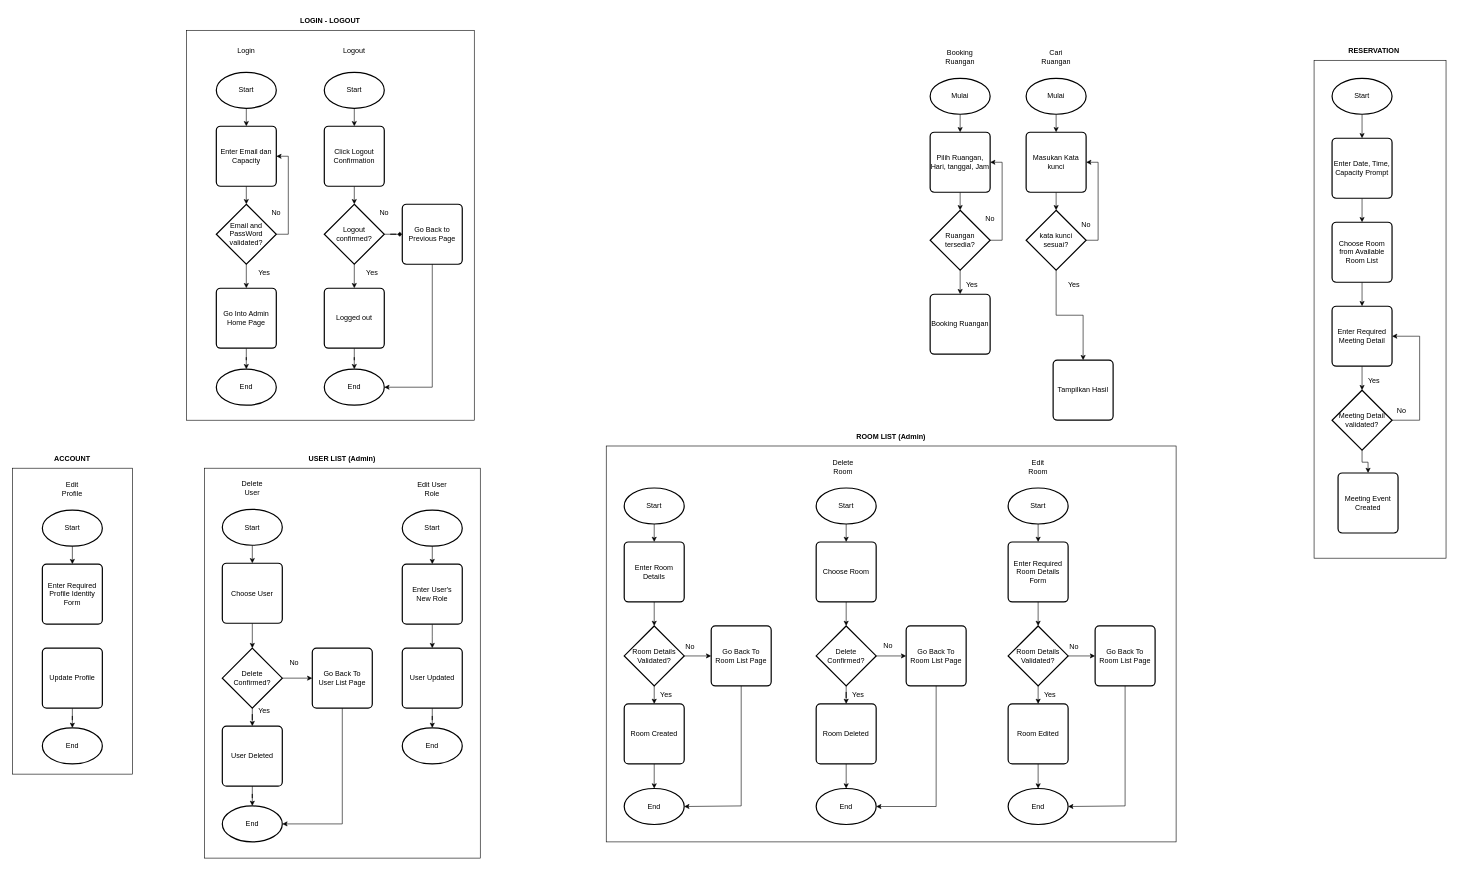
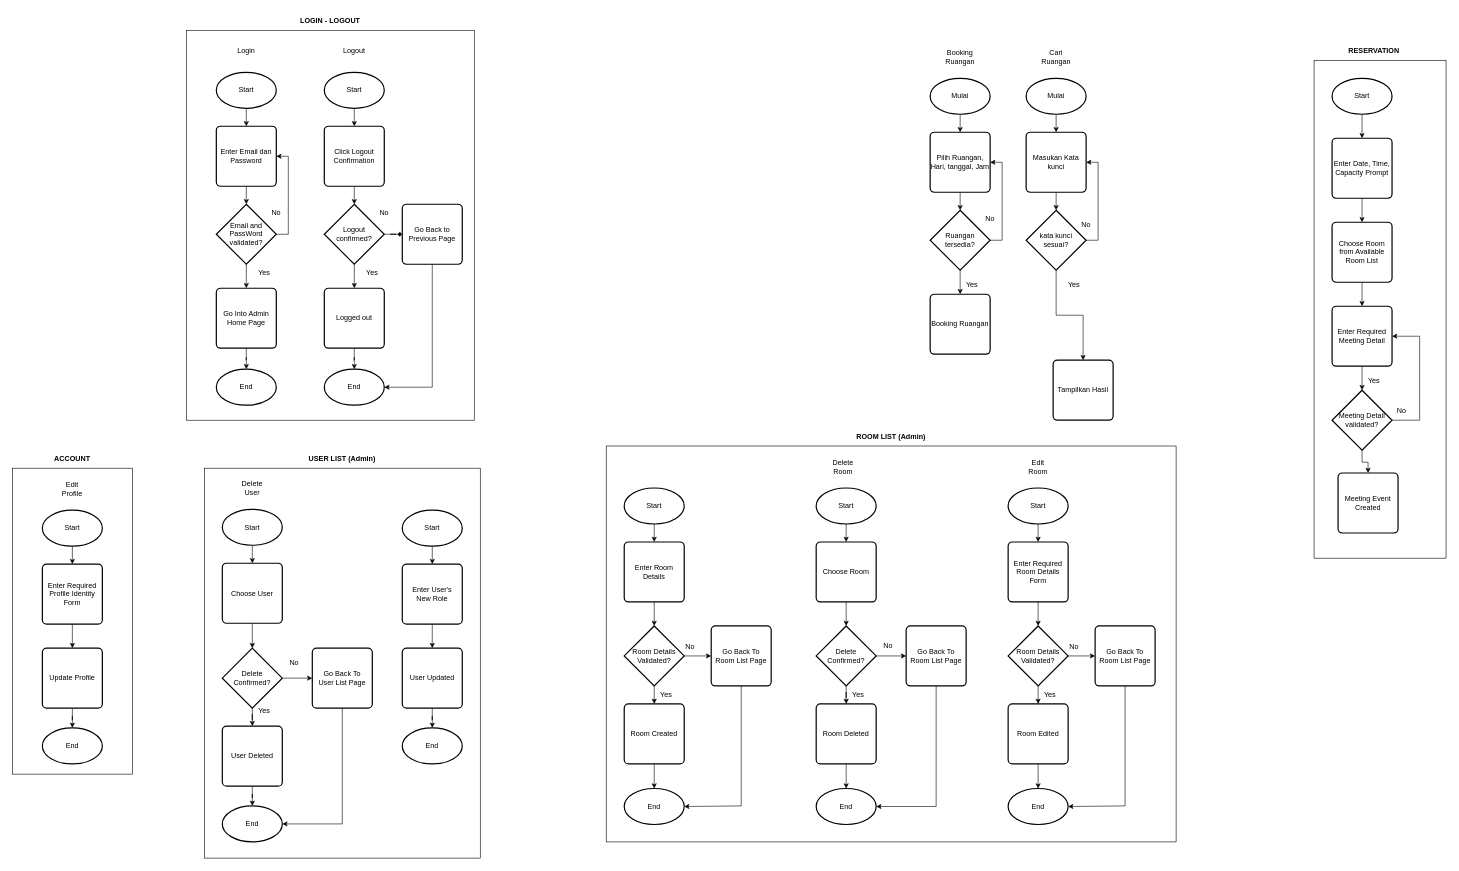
(246, 156) -> (246, 156)
(432, 489) -> none
none -> (72, 634)
